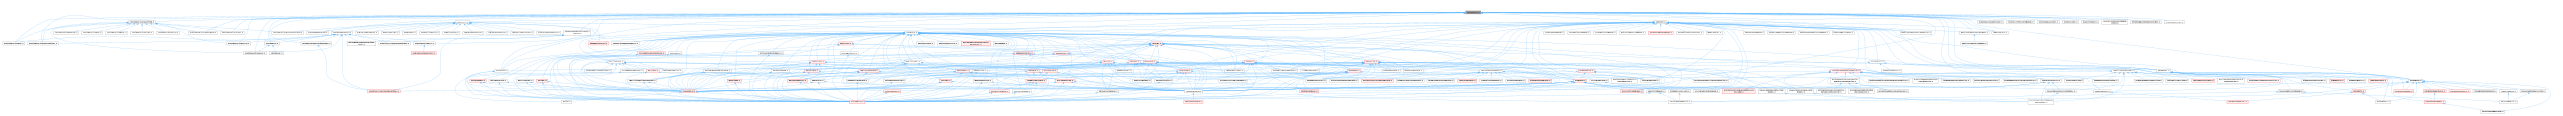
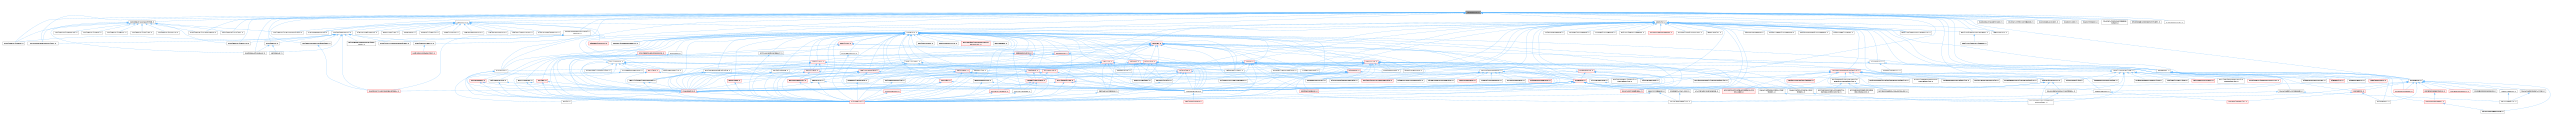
(43, 43) -> (43, 43)
none -> (1801, 81)
